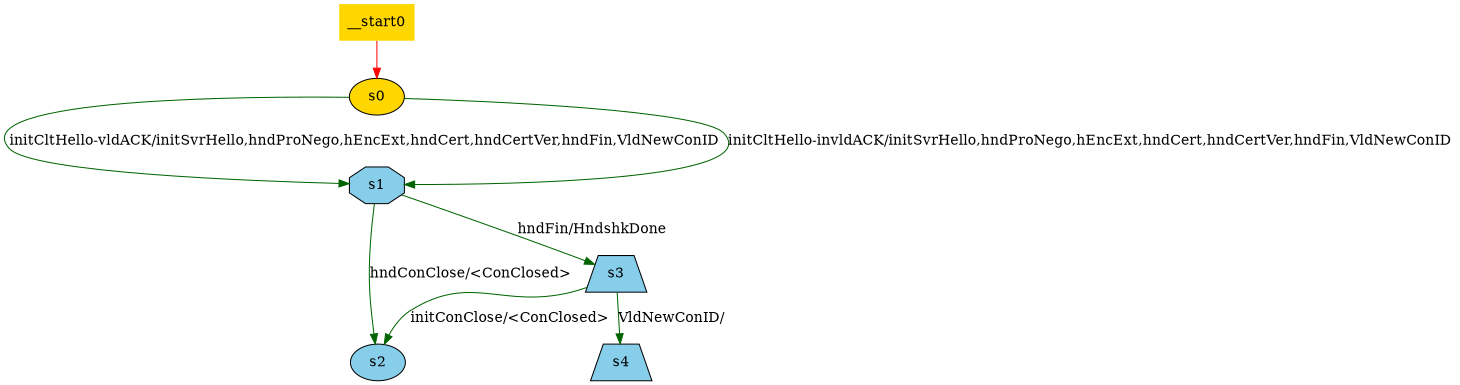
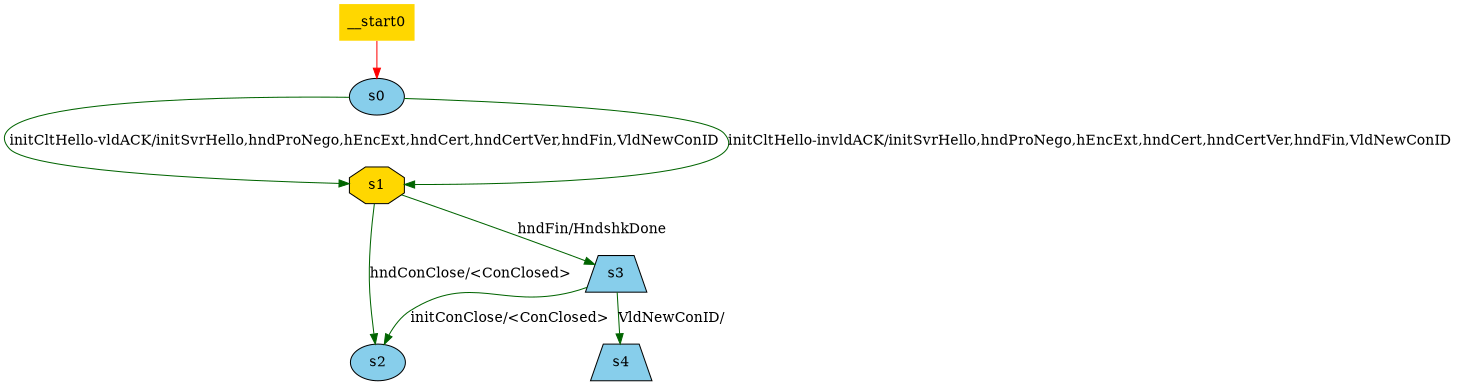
(377, 97) -> (377, 97)
(377, 185) -> (377, 185)
